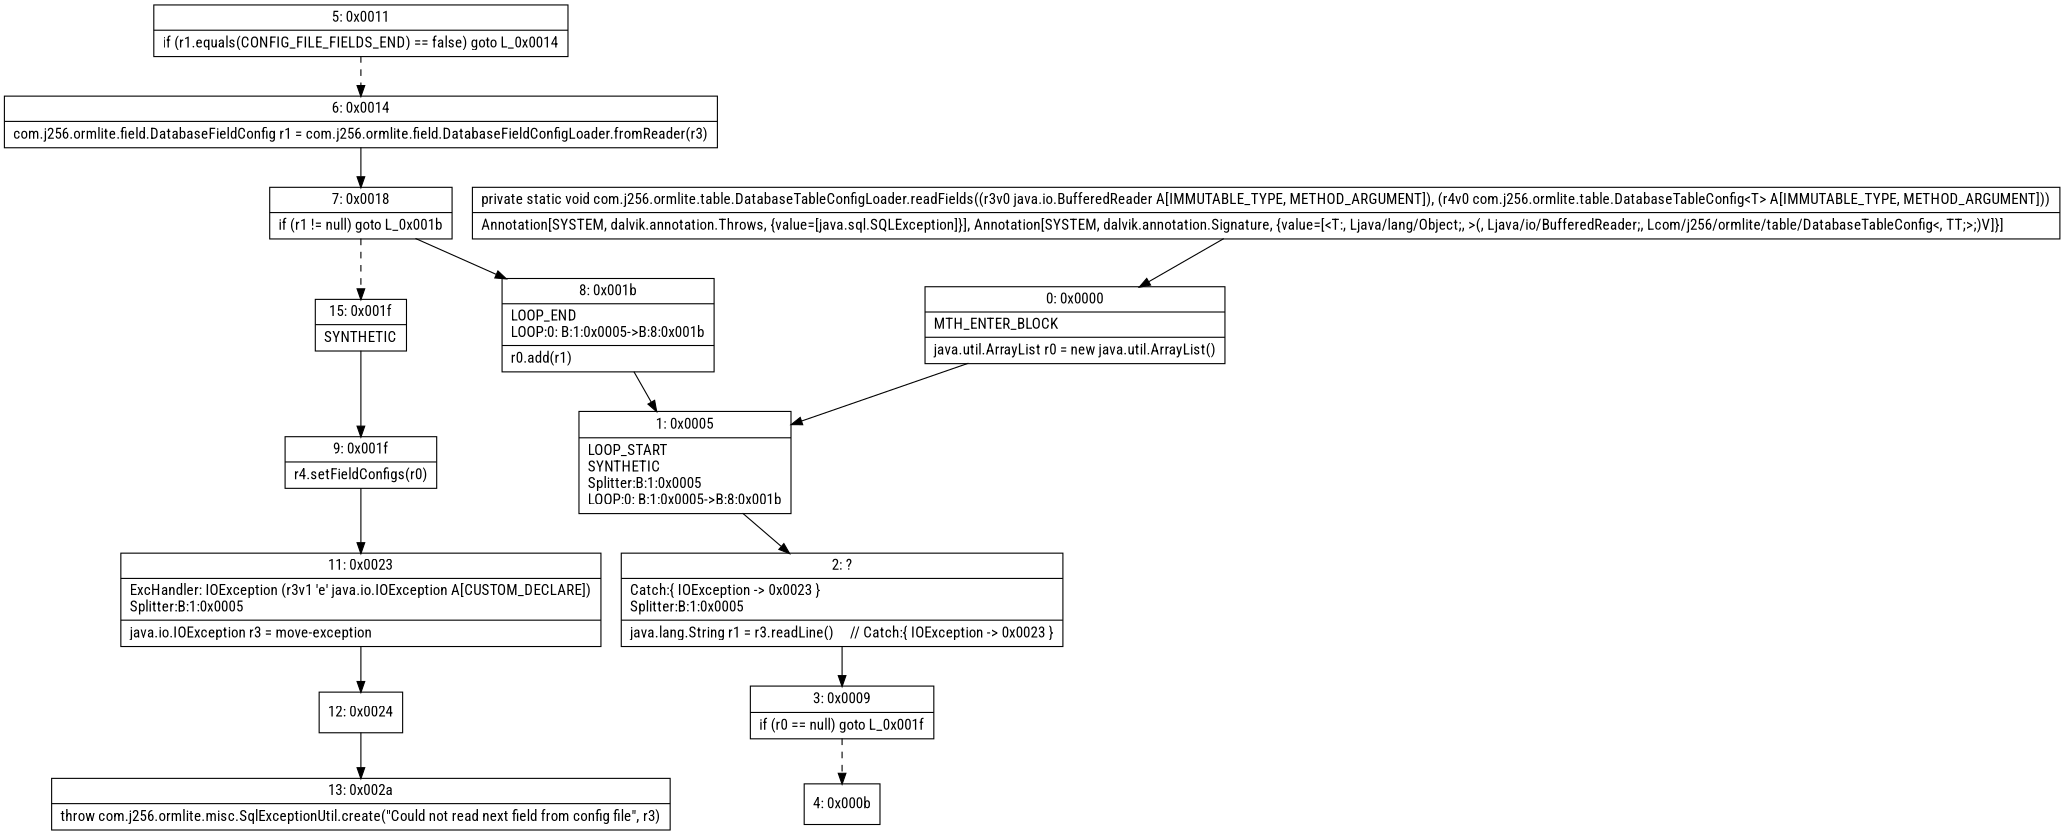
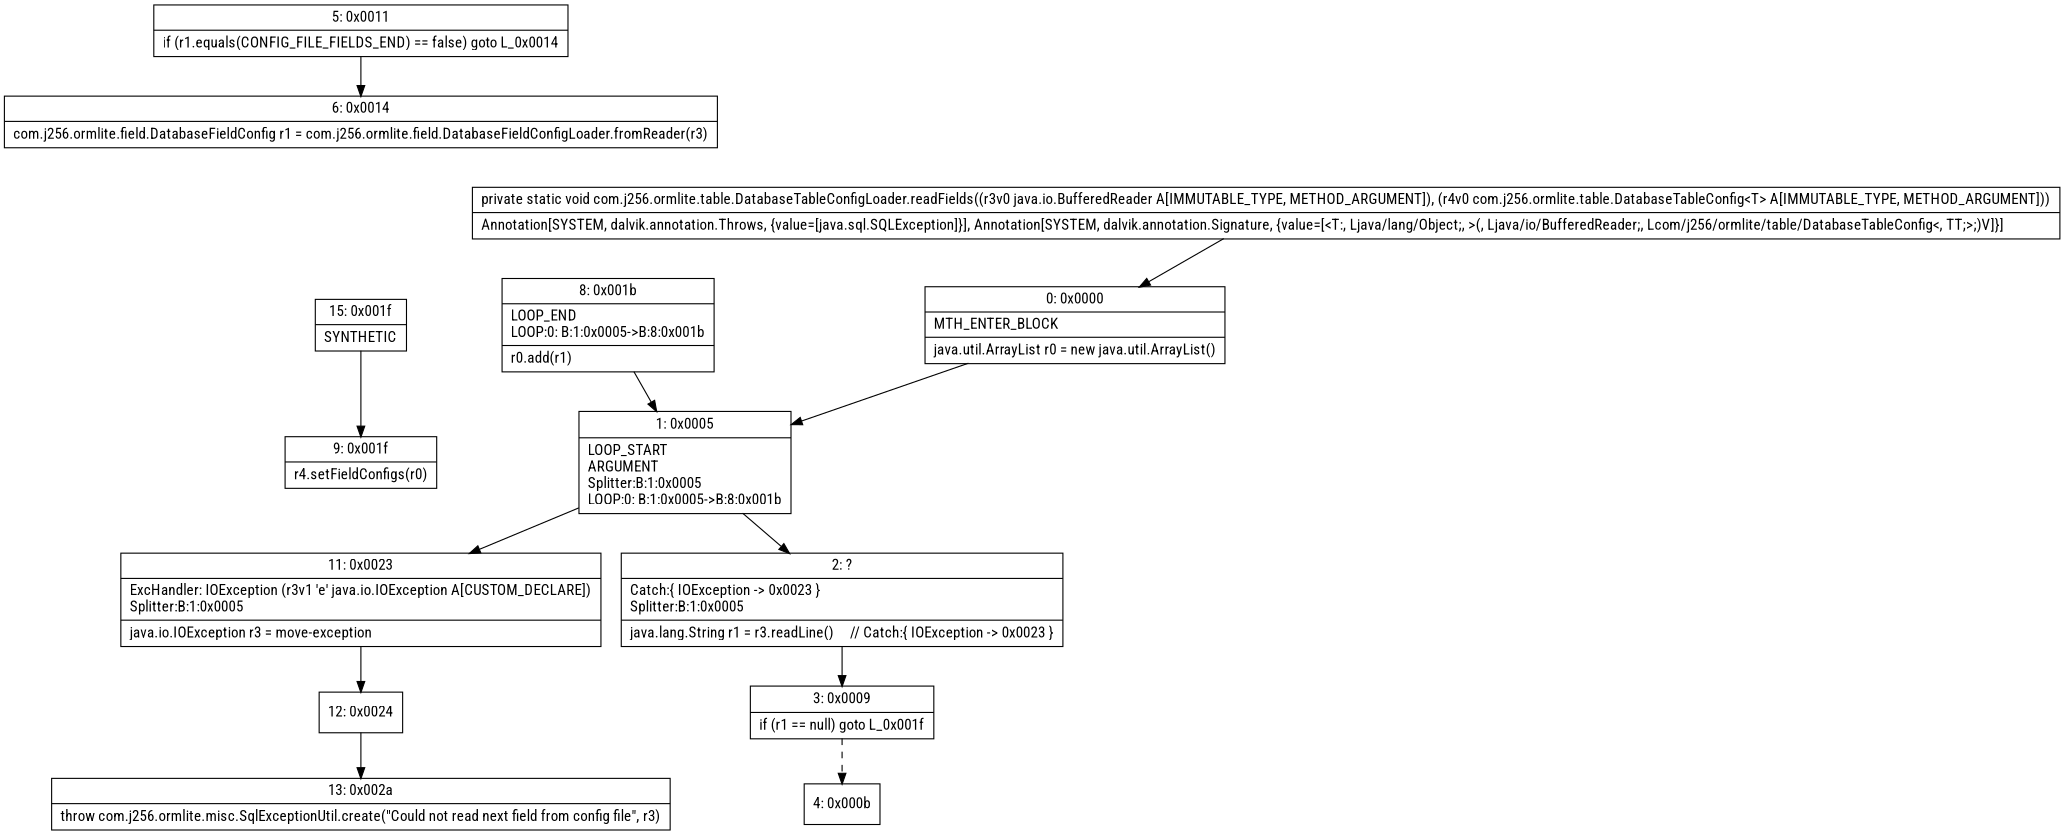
(361, 71) -> (361, 71)
(361, 213) -> none
(625, 467) -> (623, 467)
(361, 515) -> (529, 529)
(842, 725) -> (842, 725)
